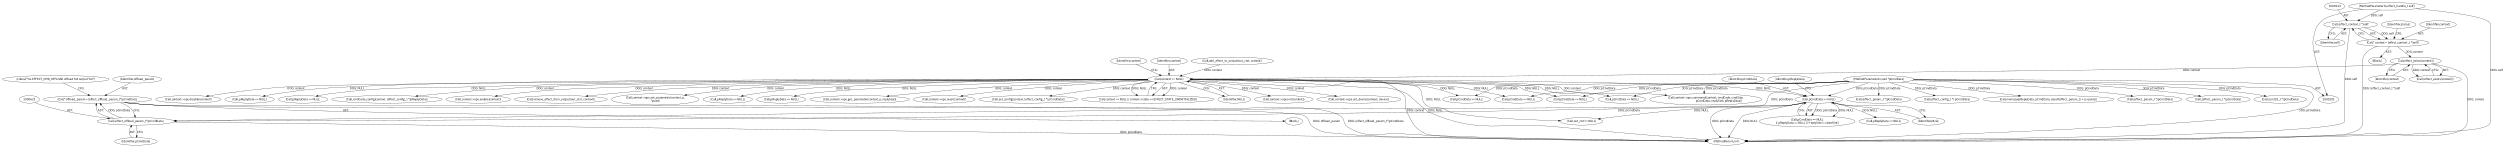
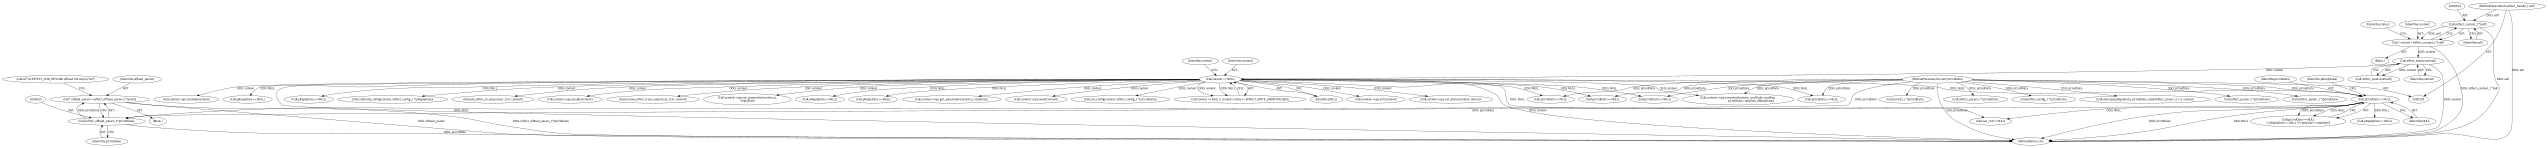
(1201, 70) -> (858, 82)
(98, 99) -> (100, 99)
(655, 99) -> (747, 99)
